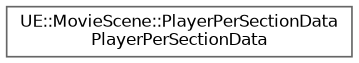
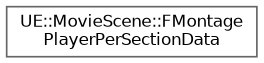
(179, 32) -> (132, 32)
